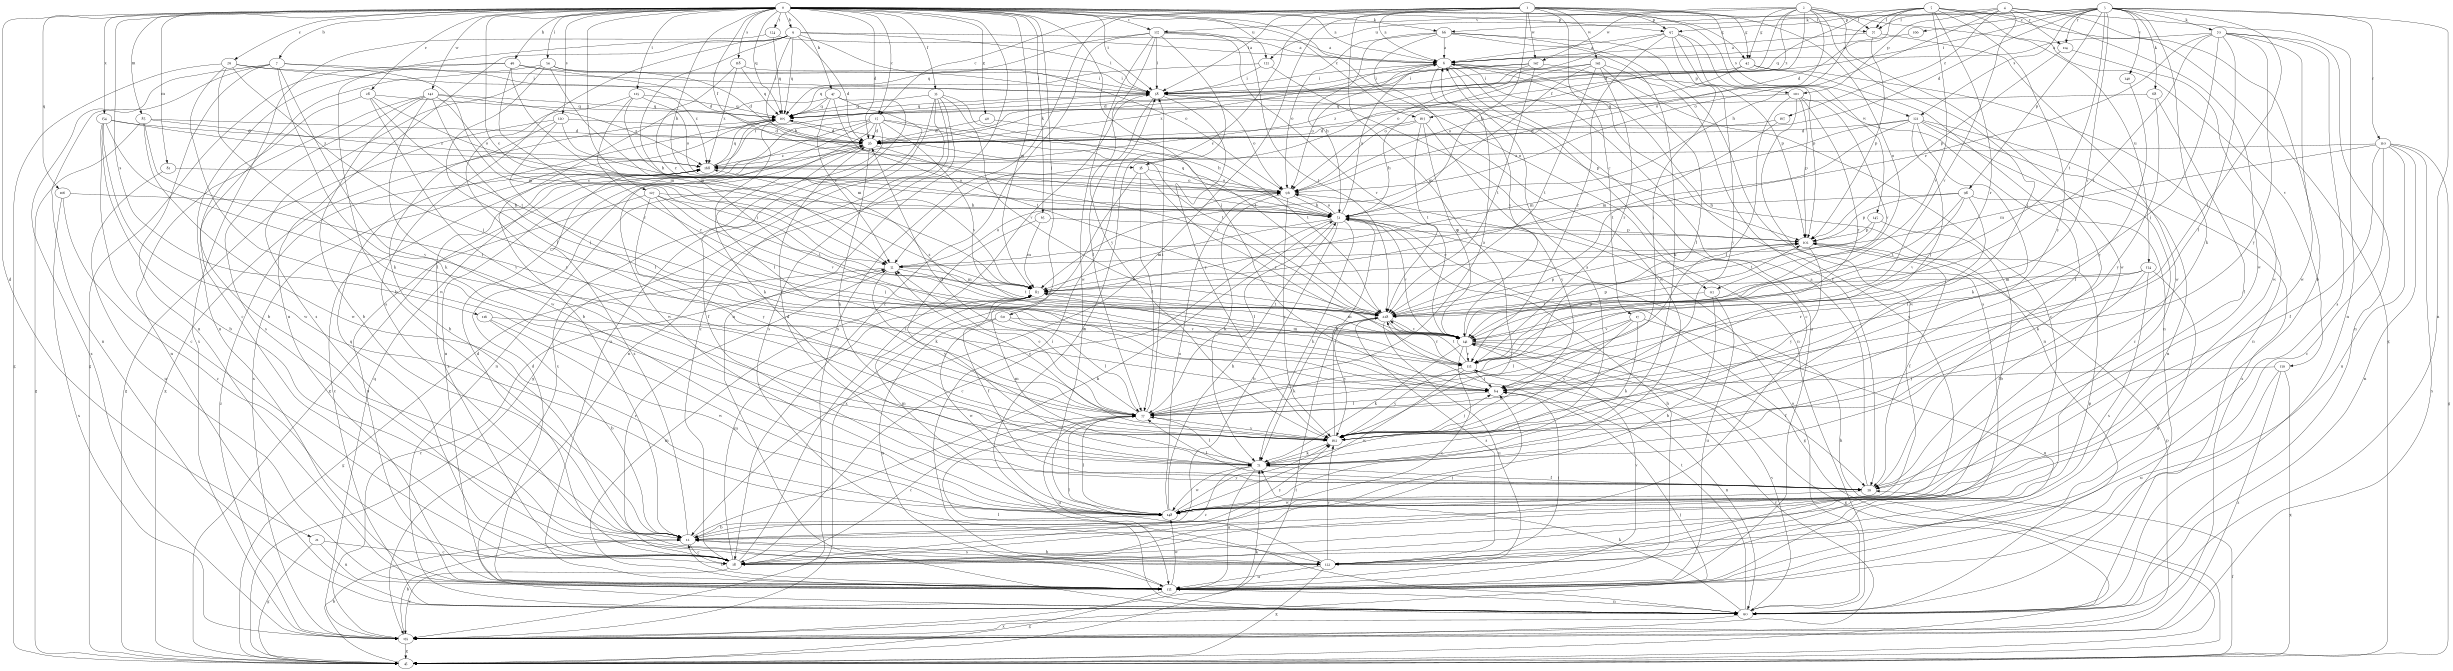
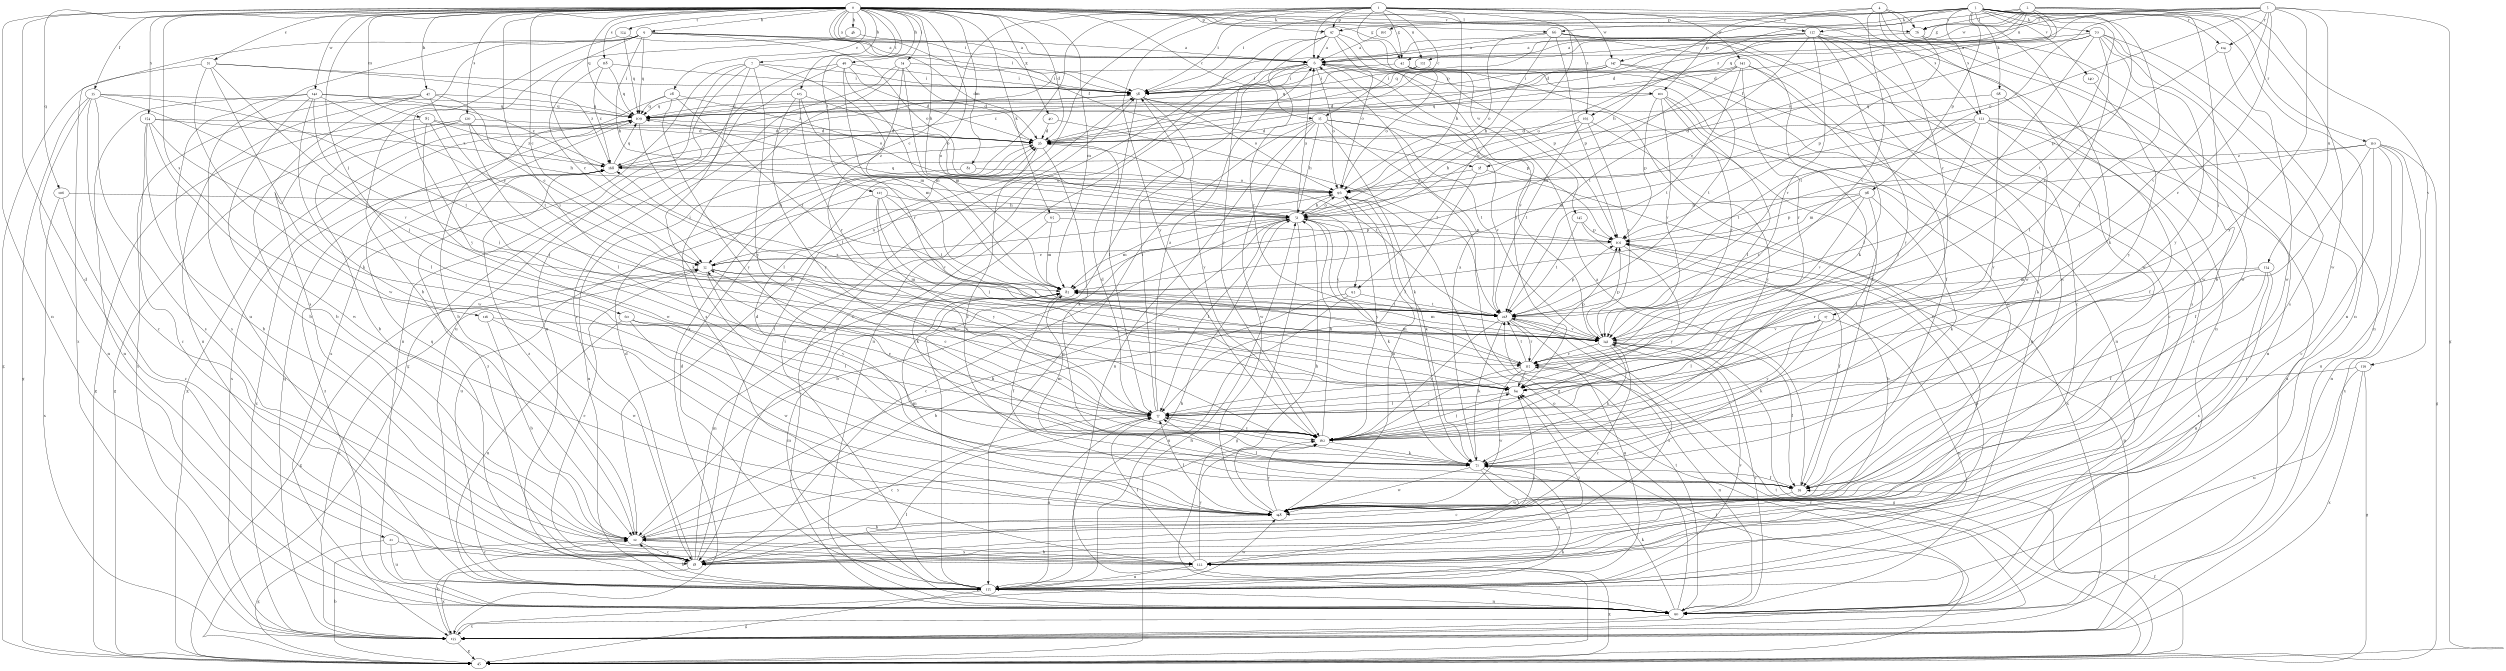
none -> (853, 32)
(1782, 119) -> none
(1300, 287) -> none
